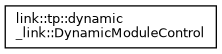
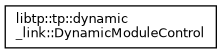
(111, 27) -> (111, 27)
